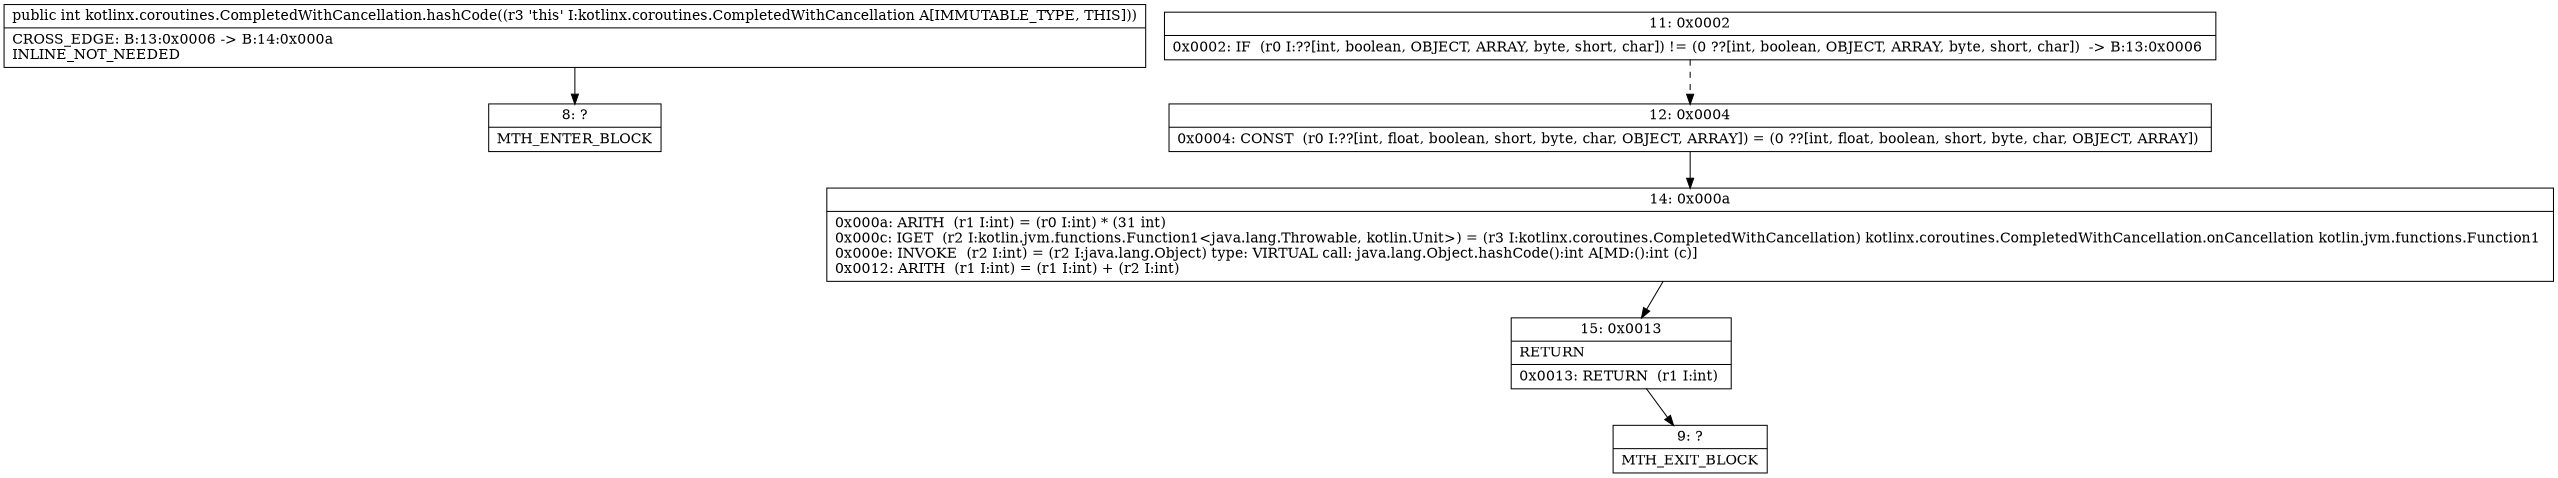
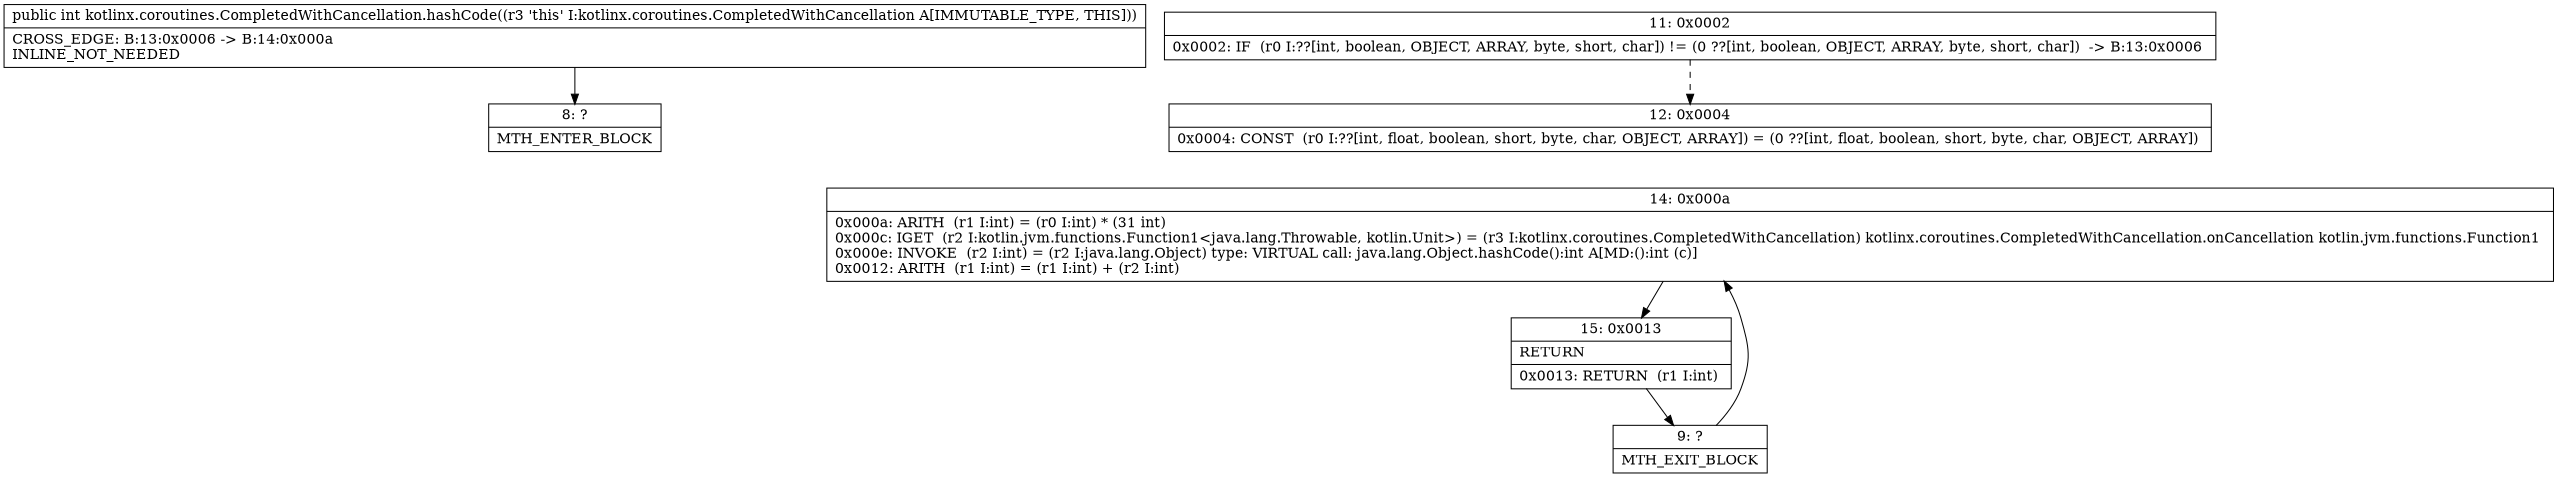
(1690, 165) -> (1748, 361)
